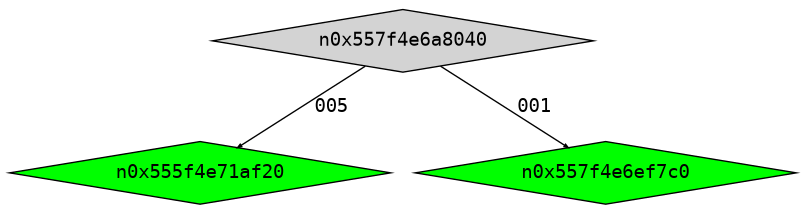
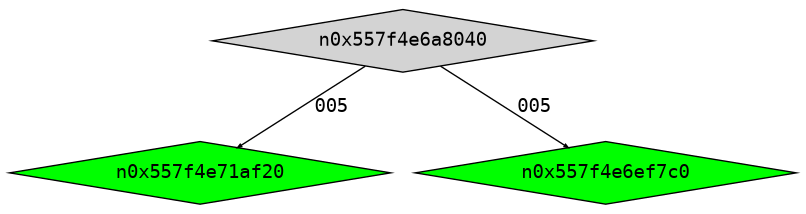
(534, 107) -> (534, 107)
(200, 173) -> (200, 173)
